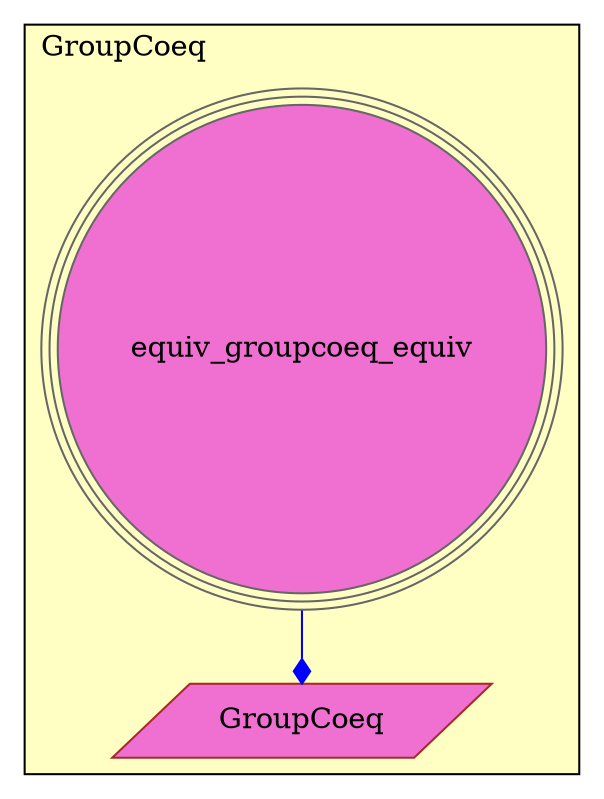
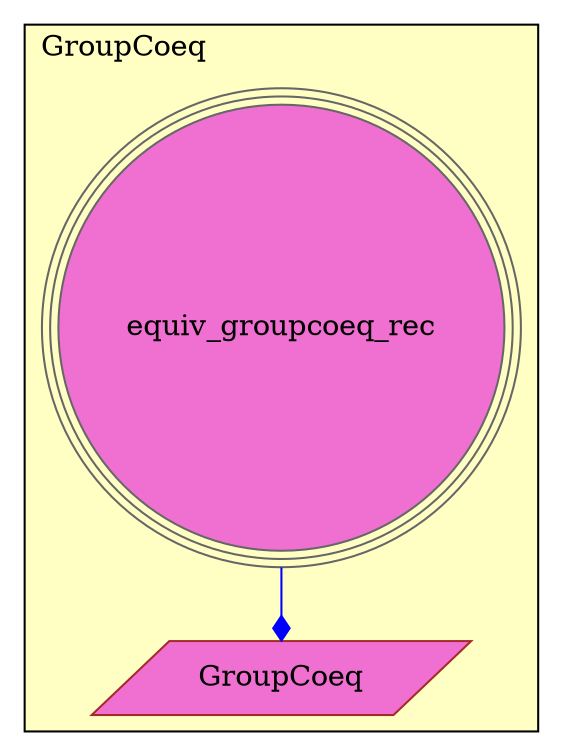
(302, 349) -> (281, 328)
